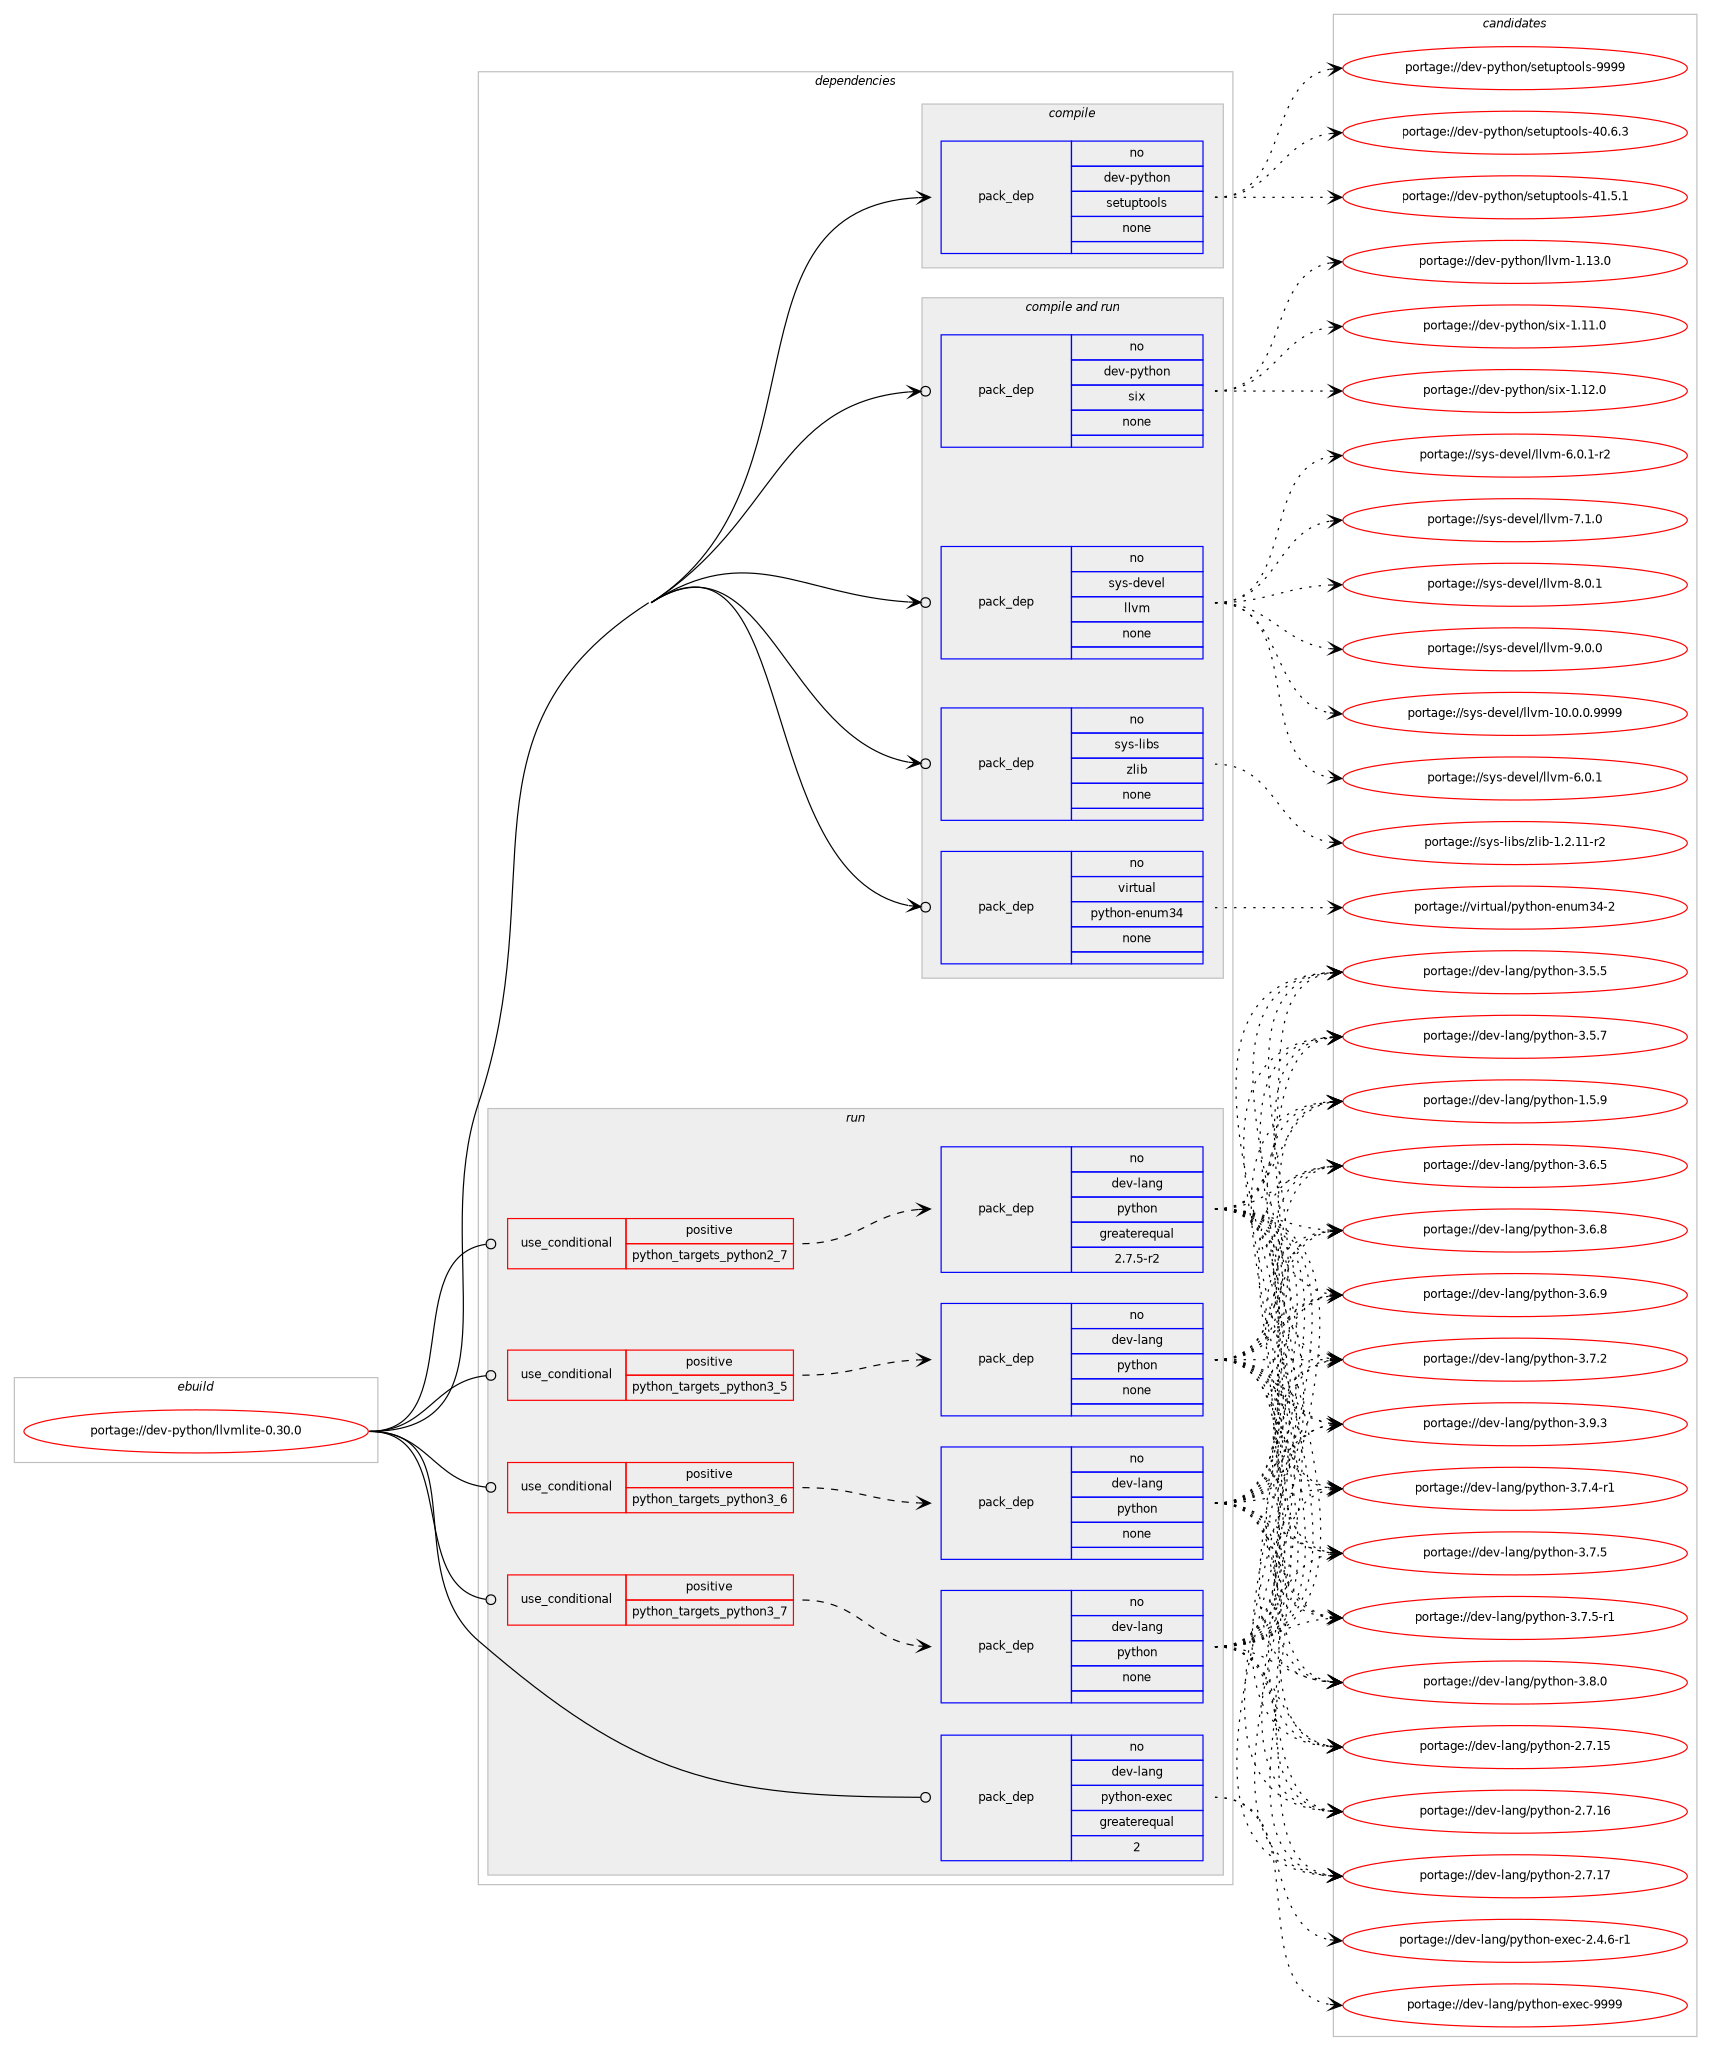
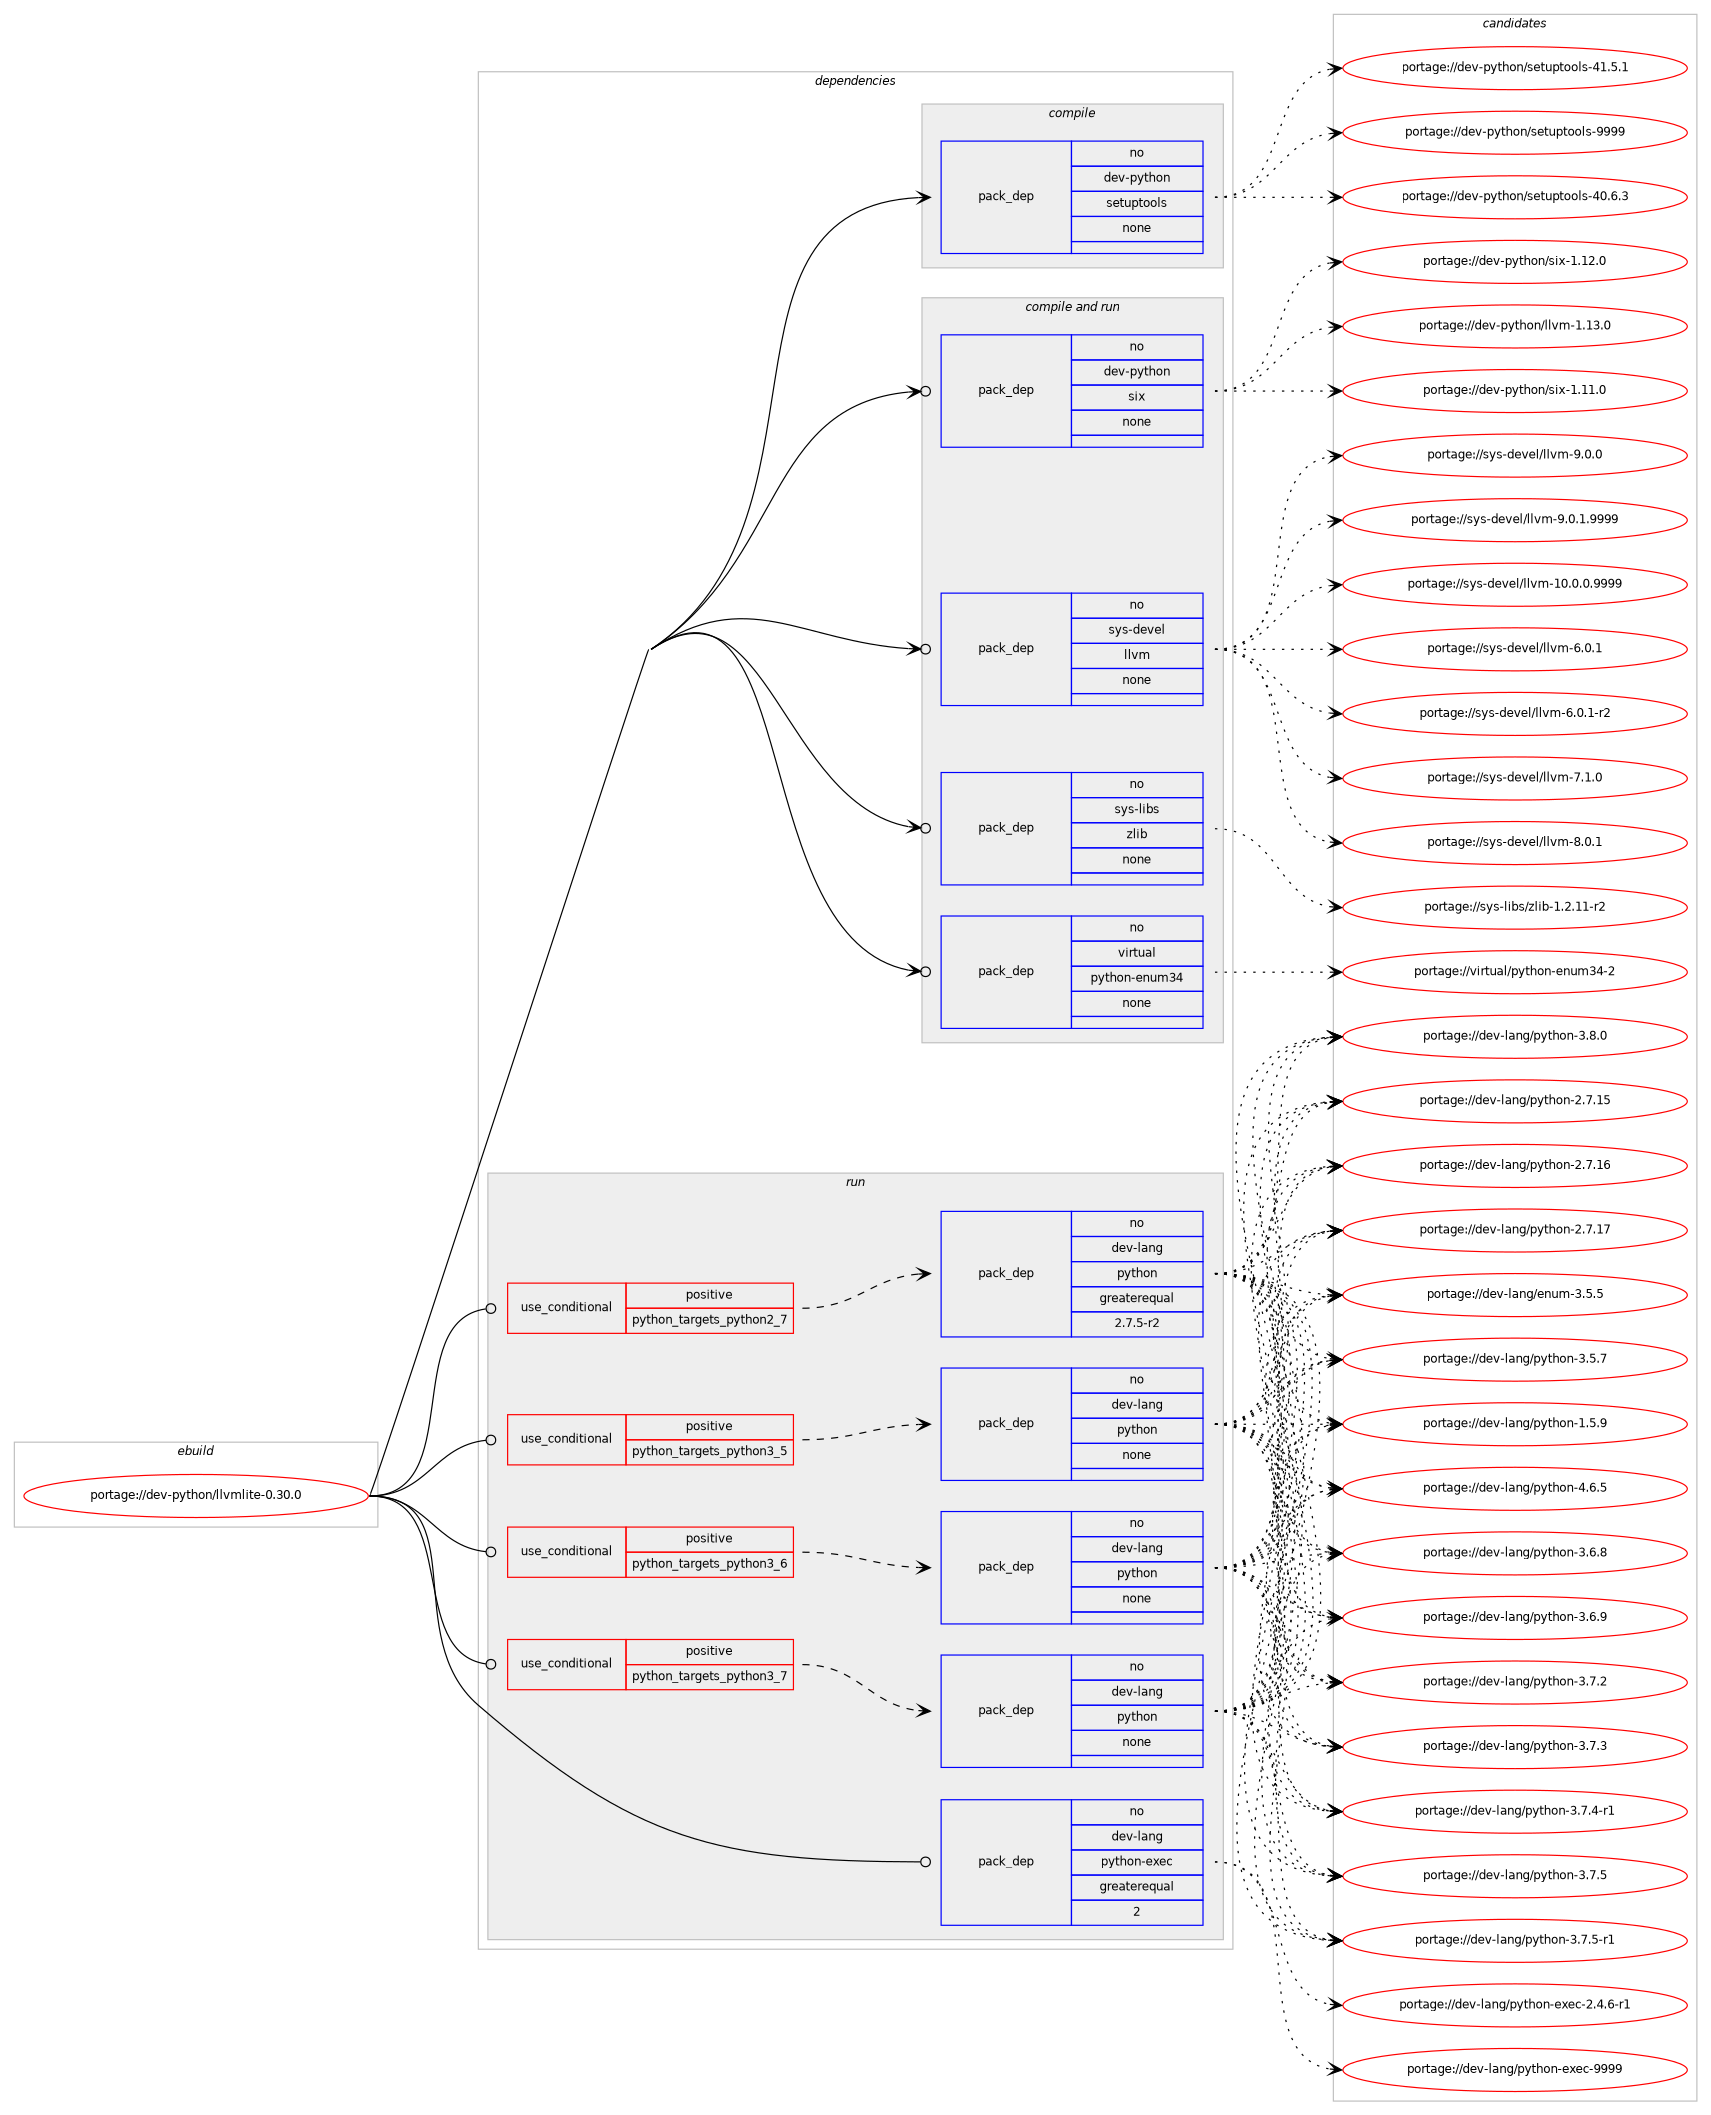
none -> (1515, 520)
(1515, 972) -> (1515, 1295)
(1515, 1166) -> (1515, 1489)
(1515, 1424) -> (1515, 1747)
